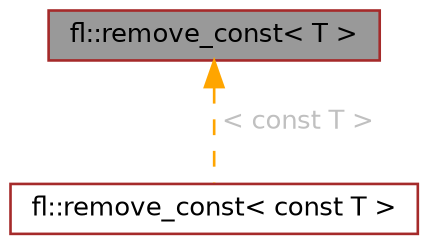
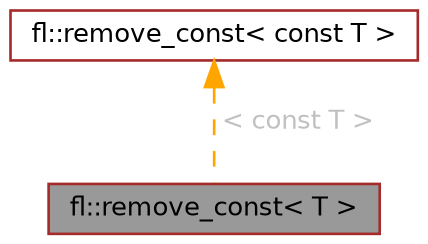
(214, 135) -> (214, 135)
